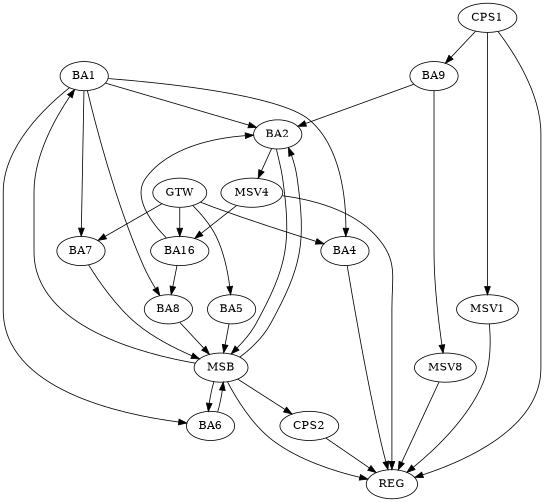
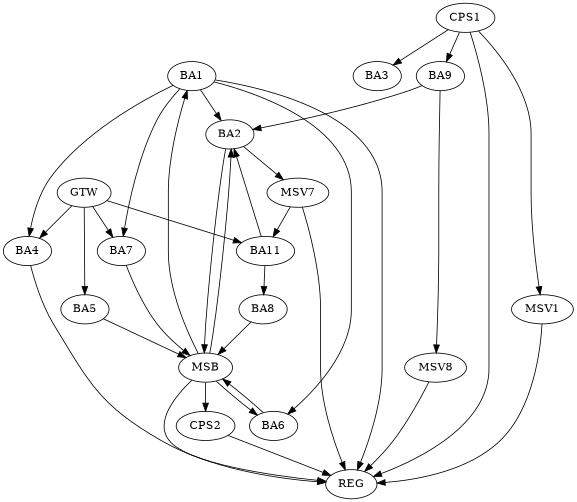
none -> (377, 76)
(116, 192) -> (382, 220)
(252, 193) -> (298, 193)
(180, 251) -> (266, 251)
